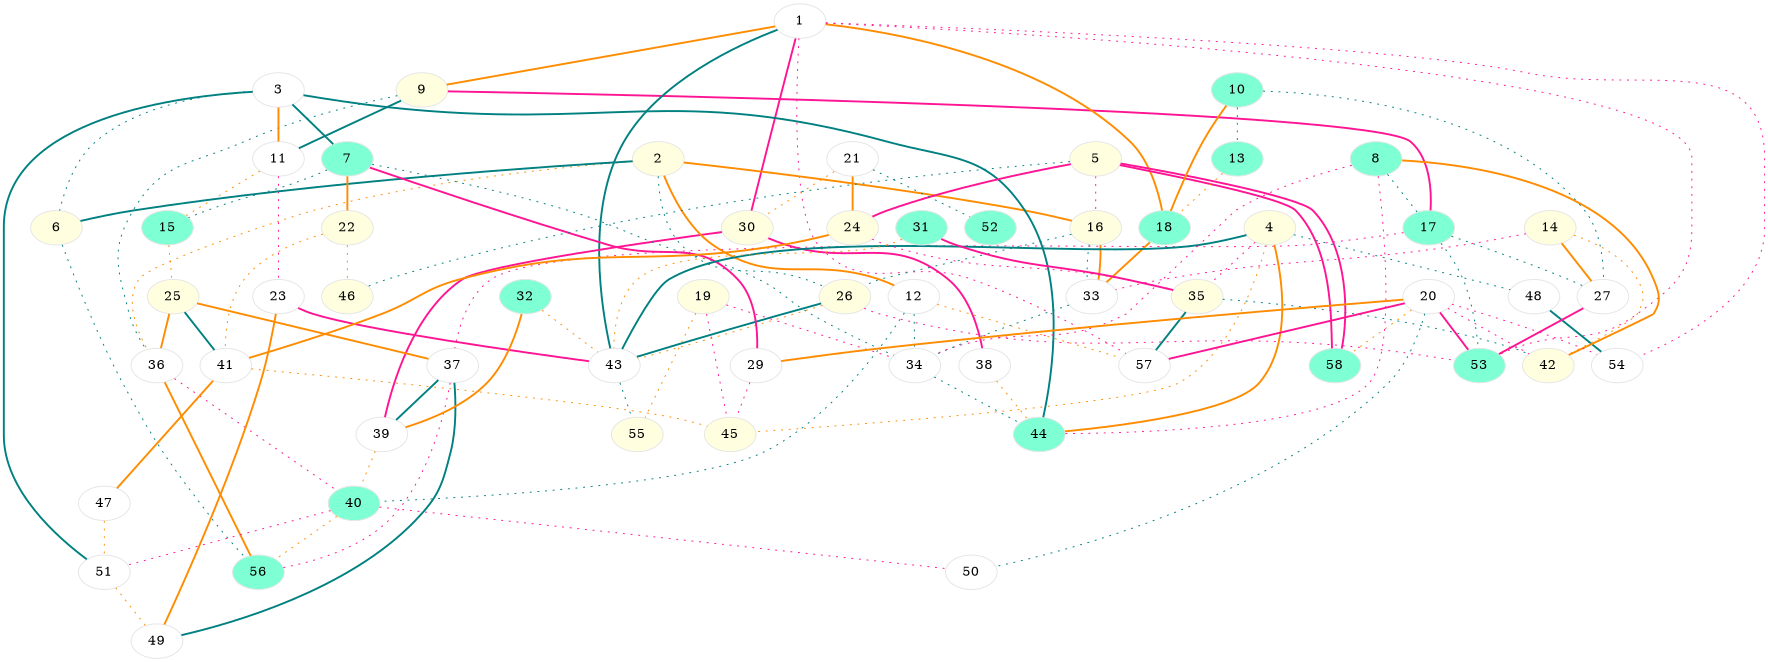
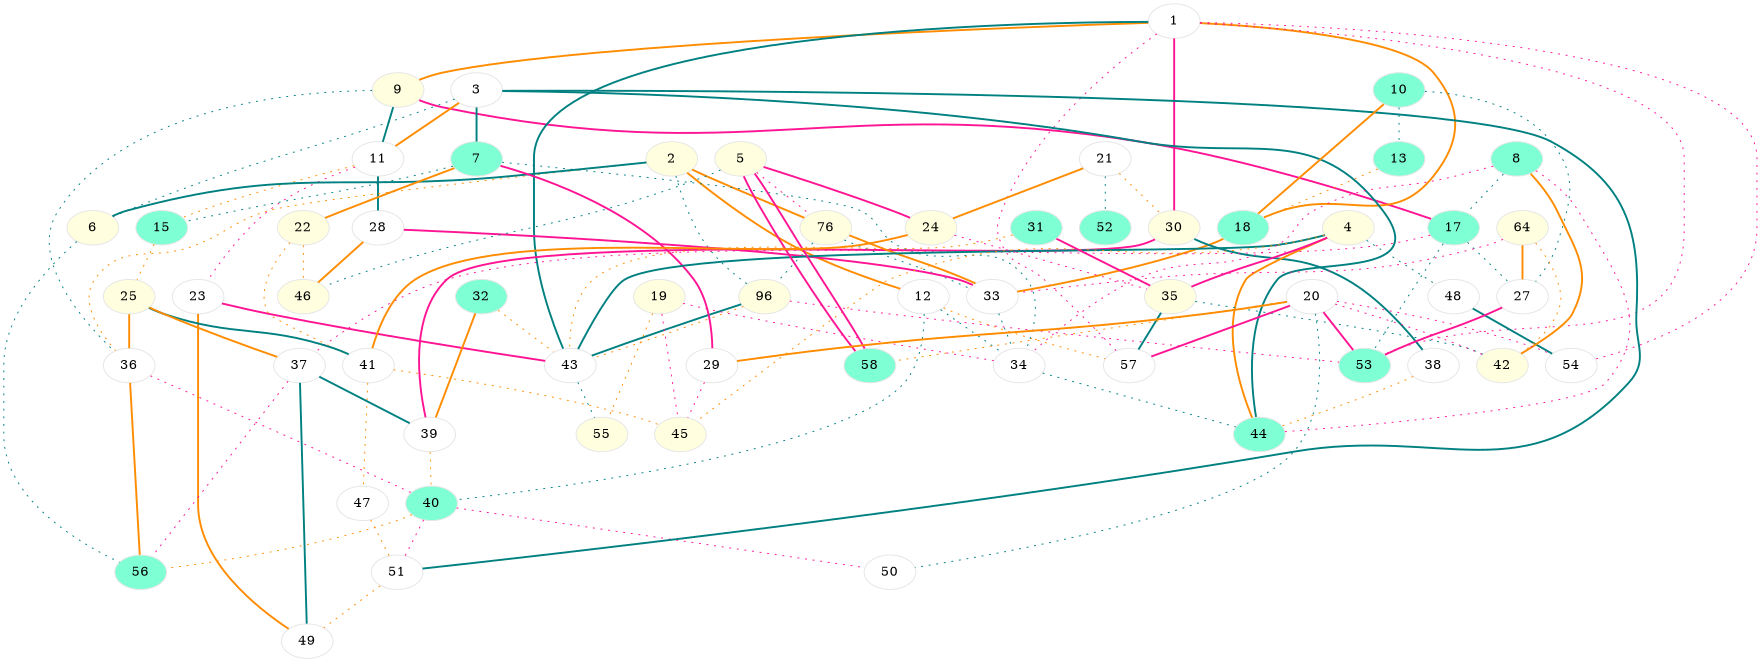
none -> (378, 228)
(1096, 228) -> (826, 228)
(1550, 228) -> (1522, 228)
(899, 255) -> (1303, 262)
(1233, 262) -> (1256, 263)
(845, 297) -> (765, 297)
(165, 435) -> (366, 434)
